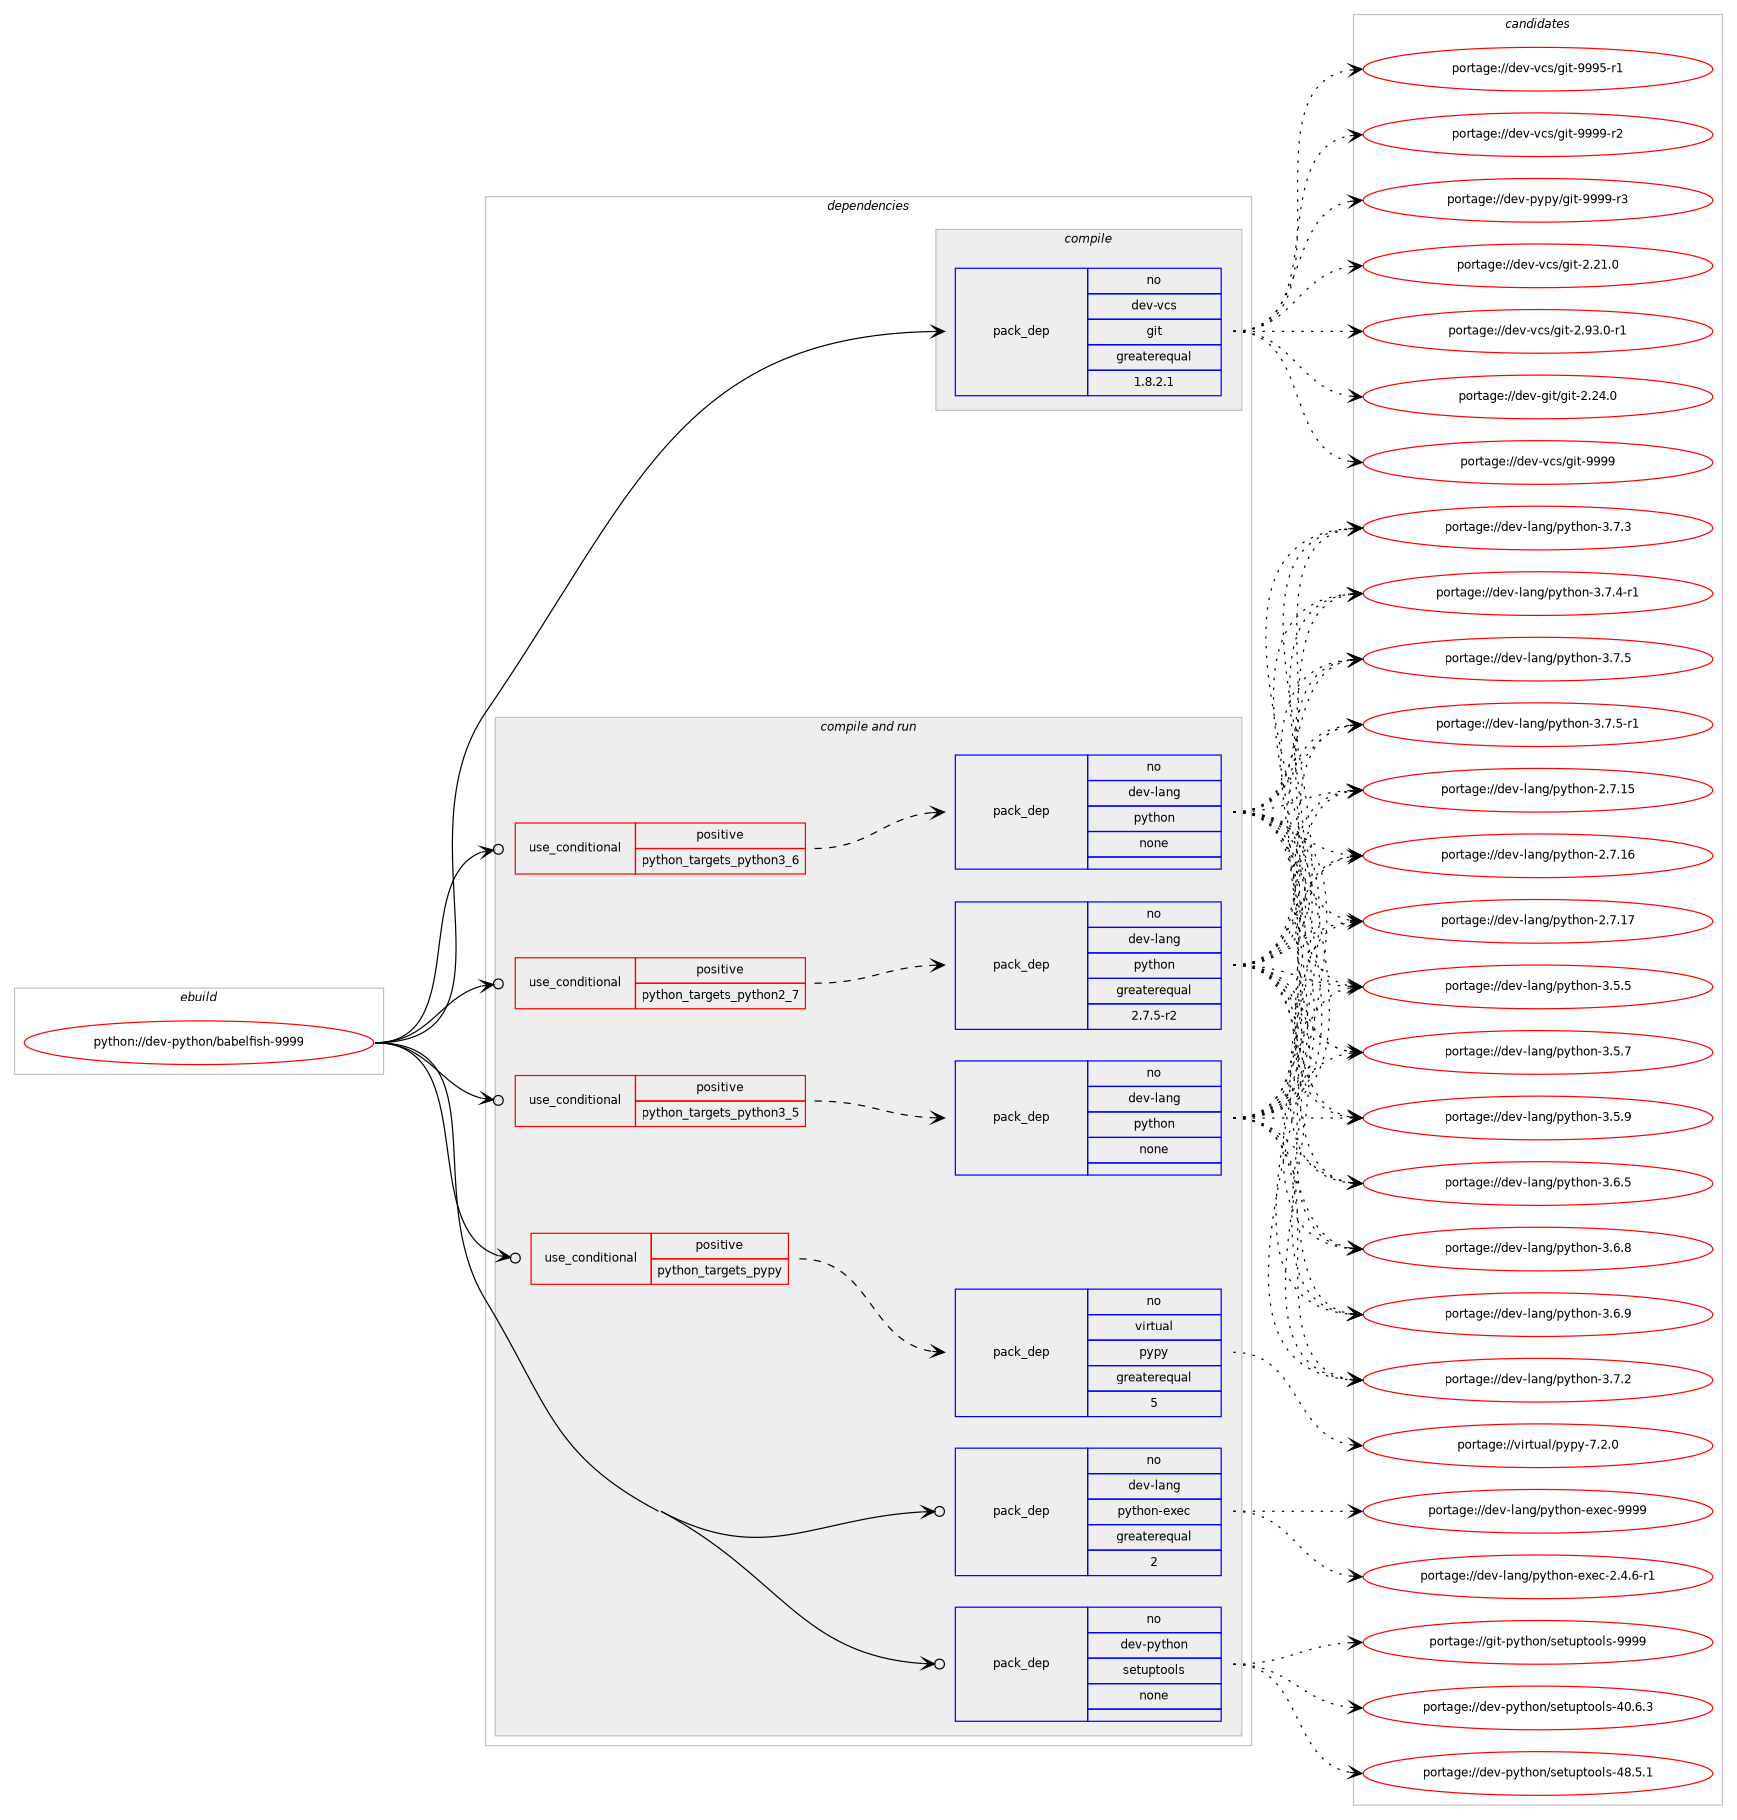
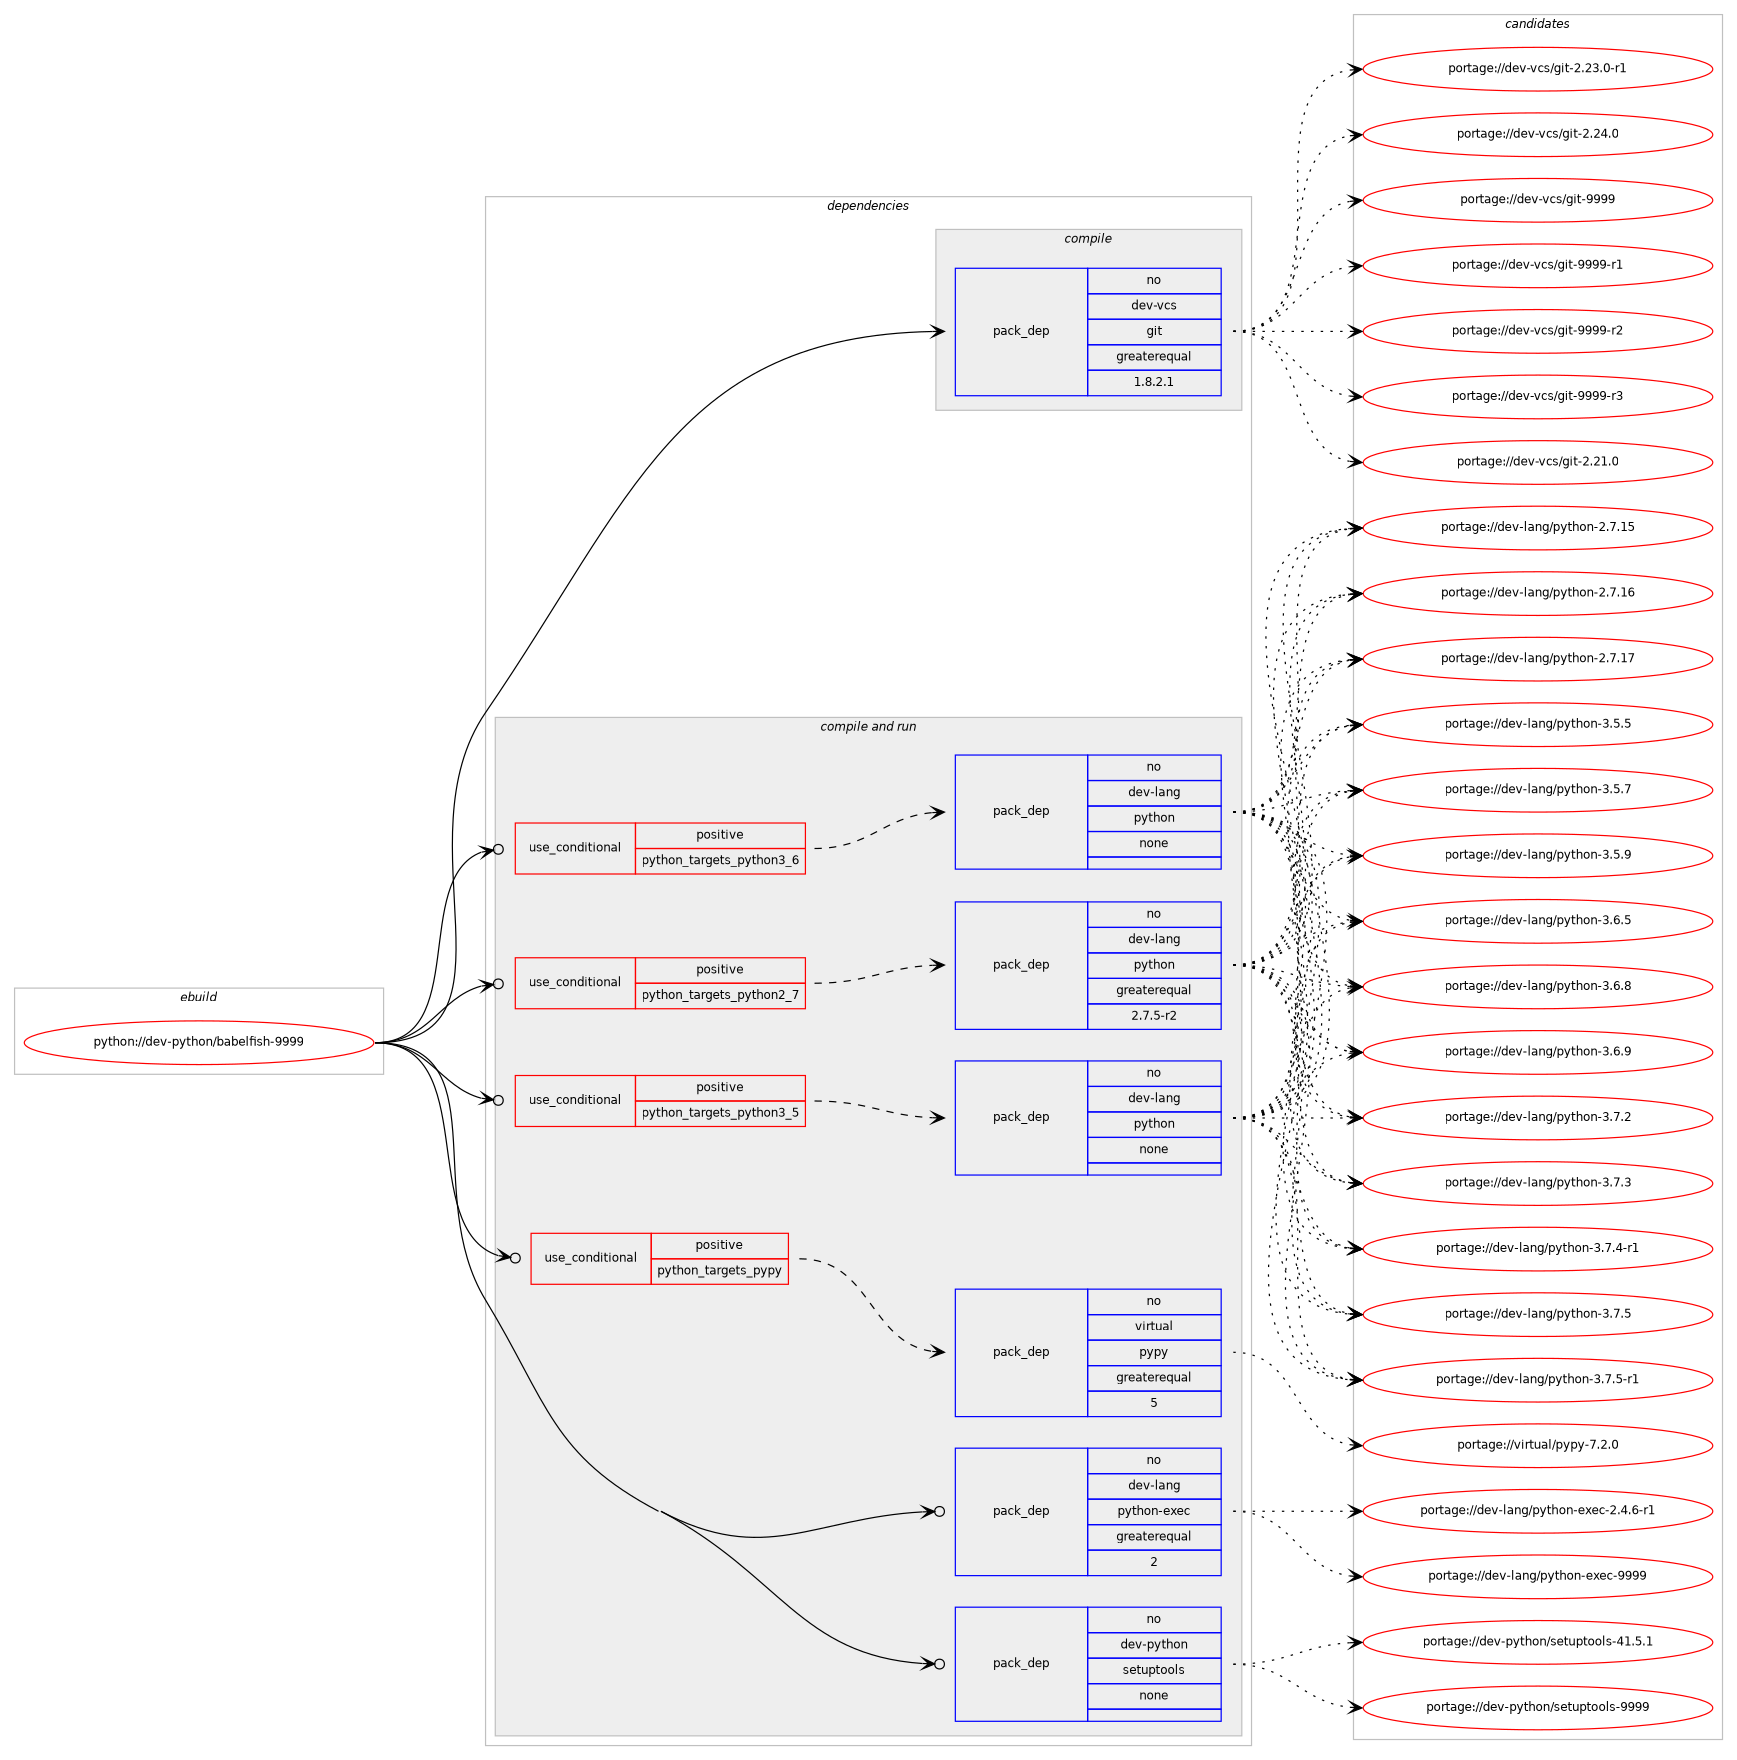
(1538, 69) -> (1538, 266)
(1538, 200) -> (1538, 397)
(1538, 331) -> (1538, 69)
(1538, 397) -> (1538, 135)
(1538, 1642) -> (1538, 1708)
(1538, 1708) -> none
(1538, 1773) -> (1538, 1642)
